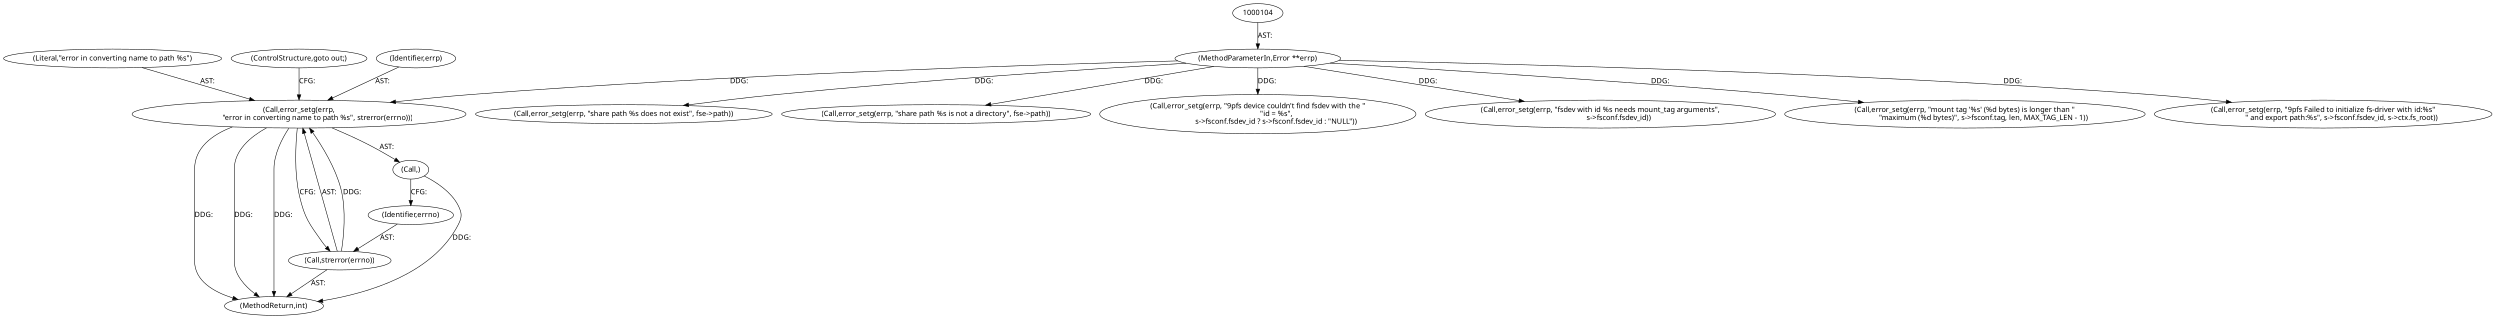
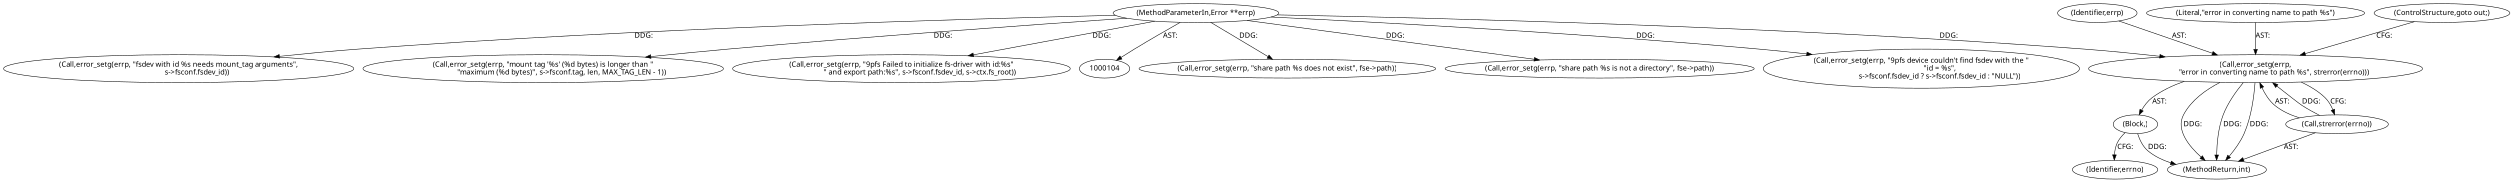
(1258, 33) -> (1150, 40)
(411, 170) -> (2135, 124)
(378, 236) -> none
